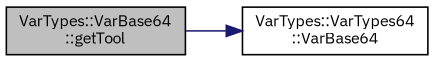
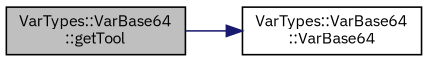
(335, 31) -> (332, 31)
